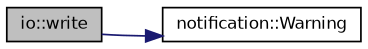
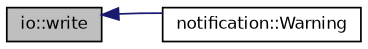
(123, 35) -> (141, 13)
